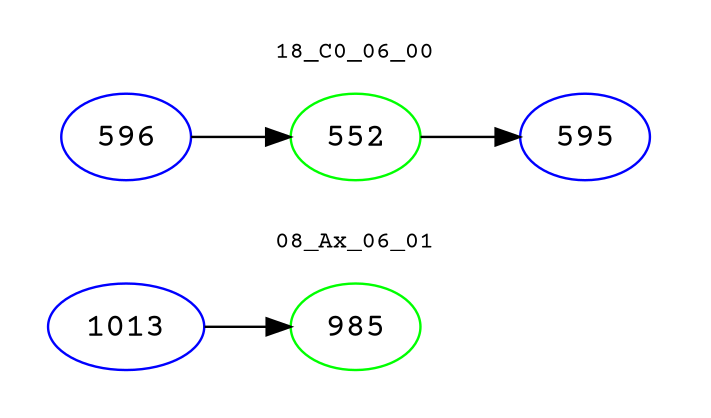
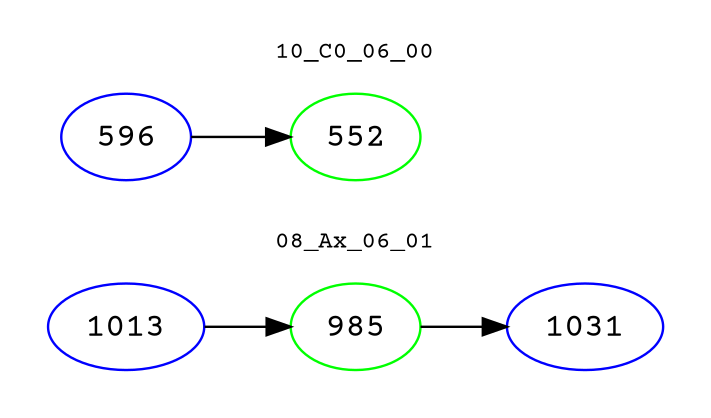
(356, 52) -> (356, 52)
(585, 137) -> none
none -> (585, 327)
